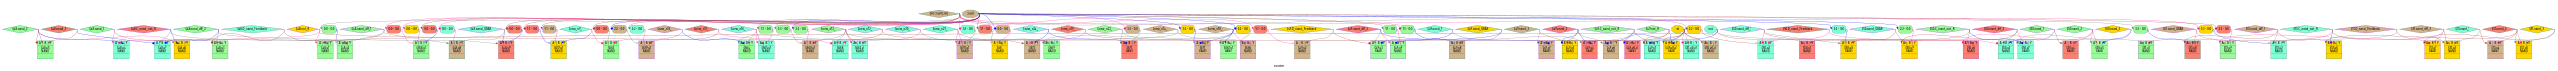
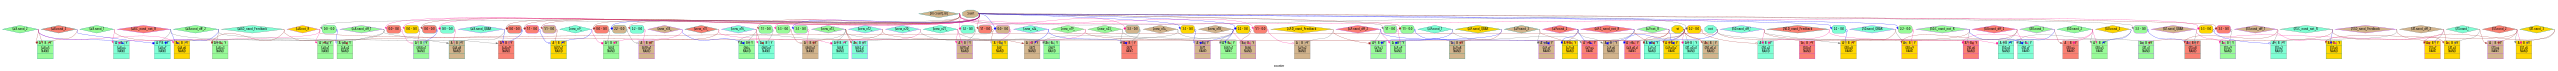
(1068, 29) -> (1068, 29)
(1607, 29) -> (1607, 29)
